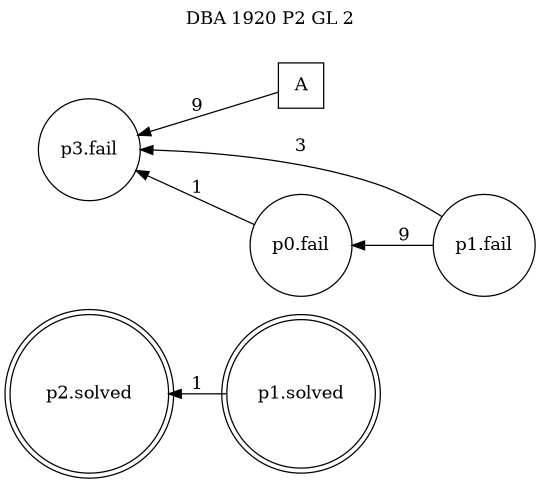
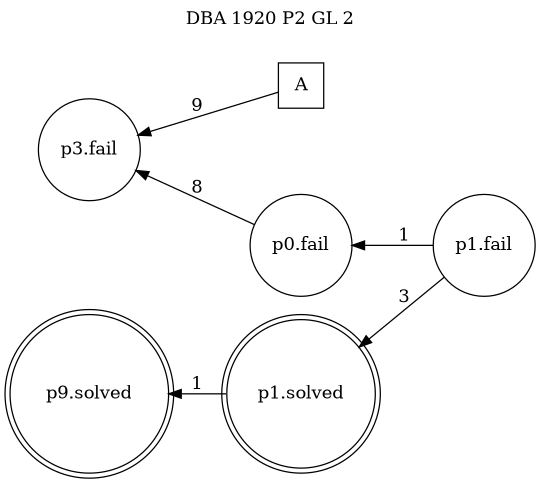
(302, 165) -> (407, 308)
(198, 188) -> (198, 188)
(405, 236) -> (405, 236)
(89, 394) -> (89, 394)
